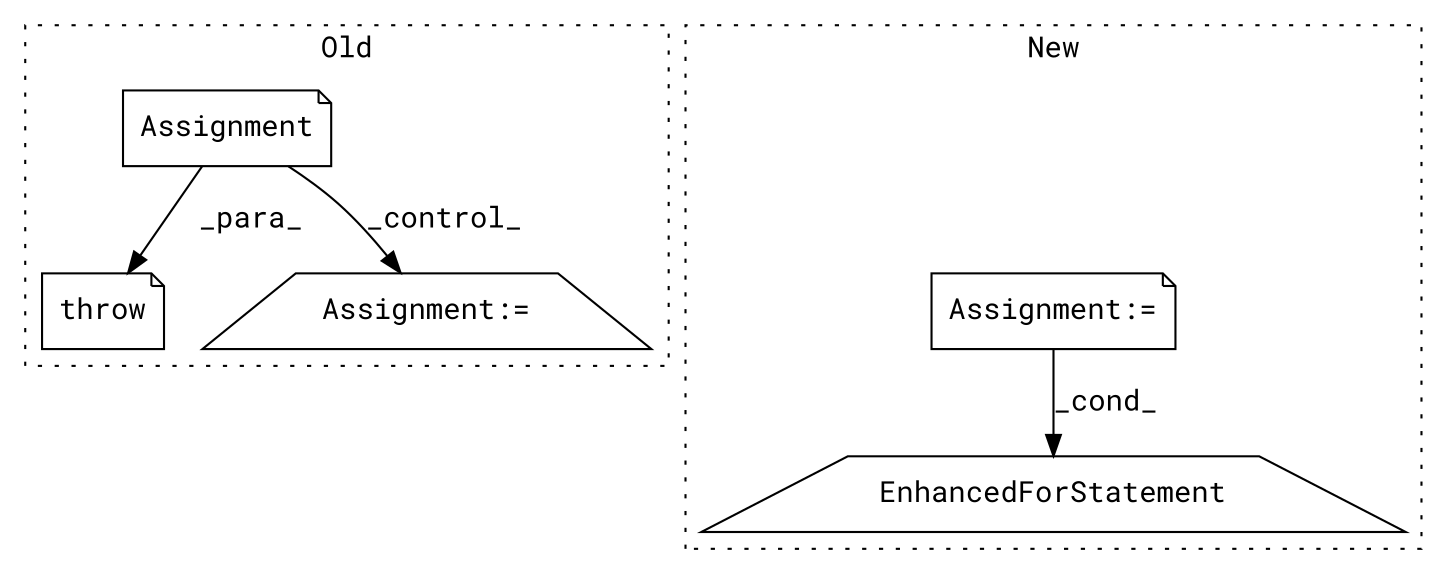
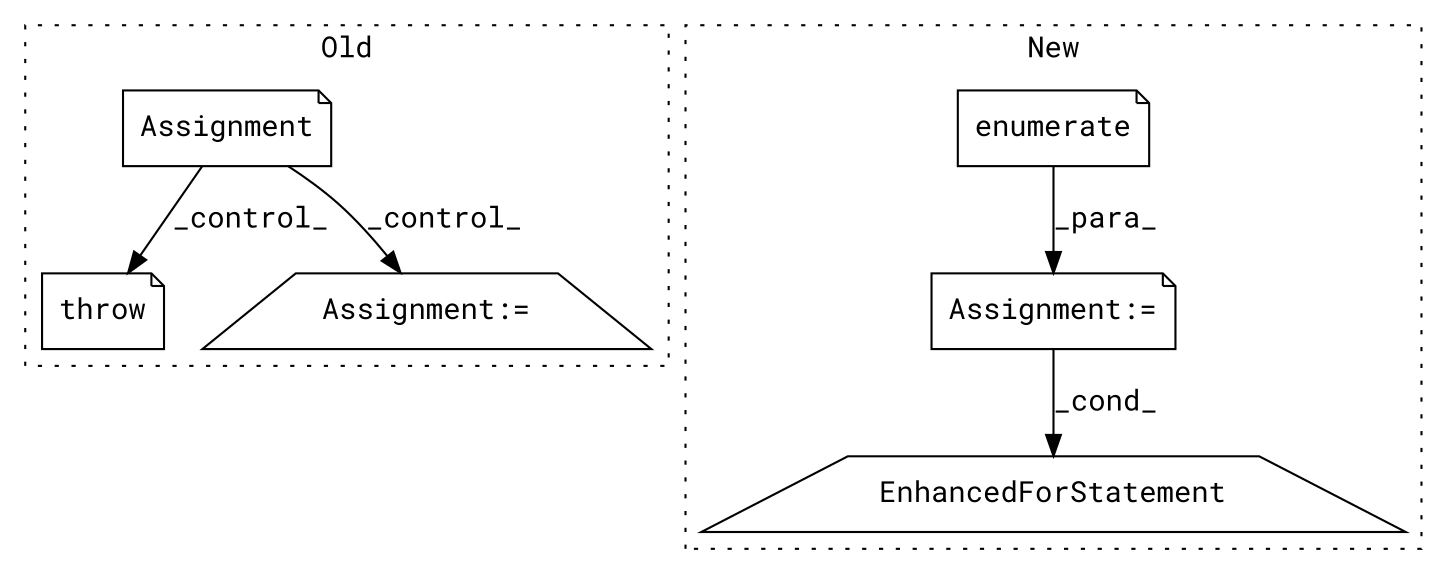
none -> (1053, 128)
(251, 220) -> (251, 220)
